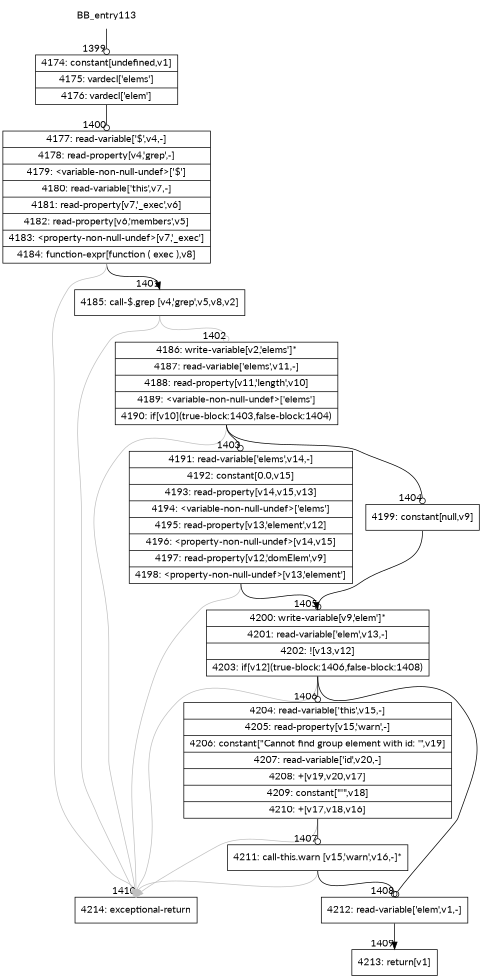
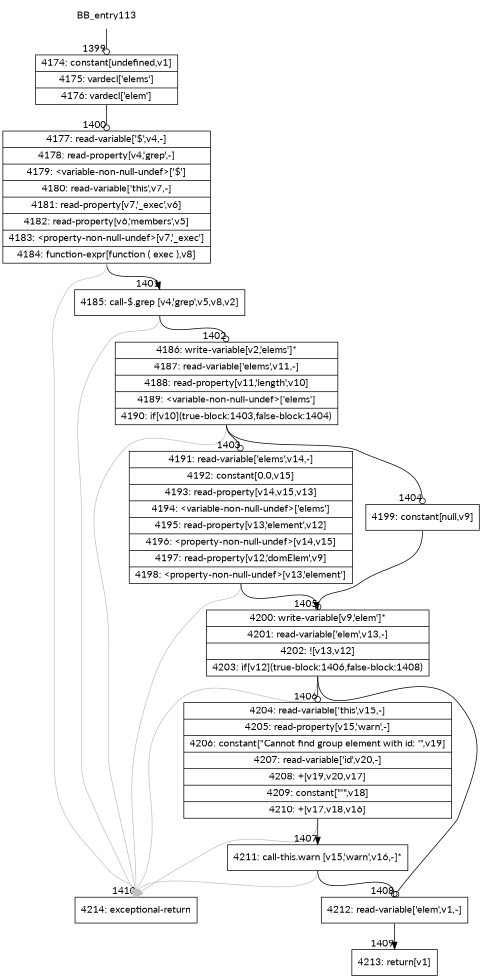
(190, 329) -> (190, 329)
(318, 829) -> (318, 828)
